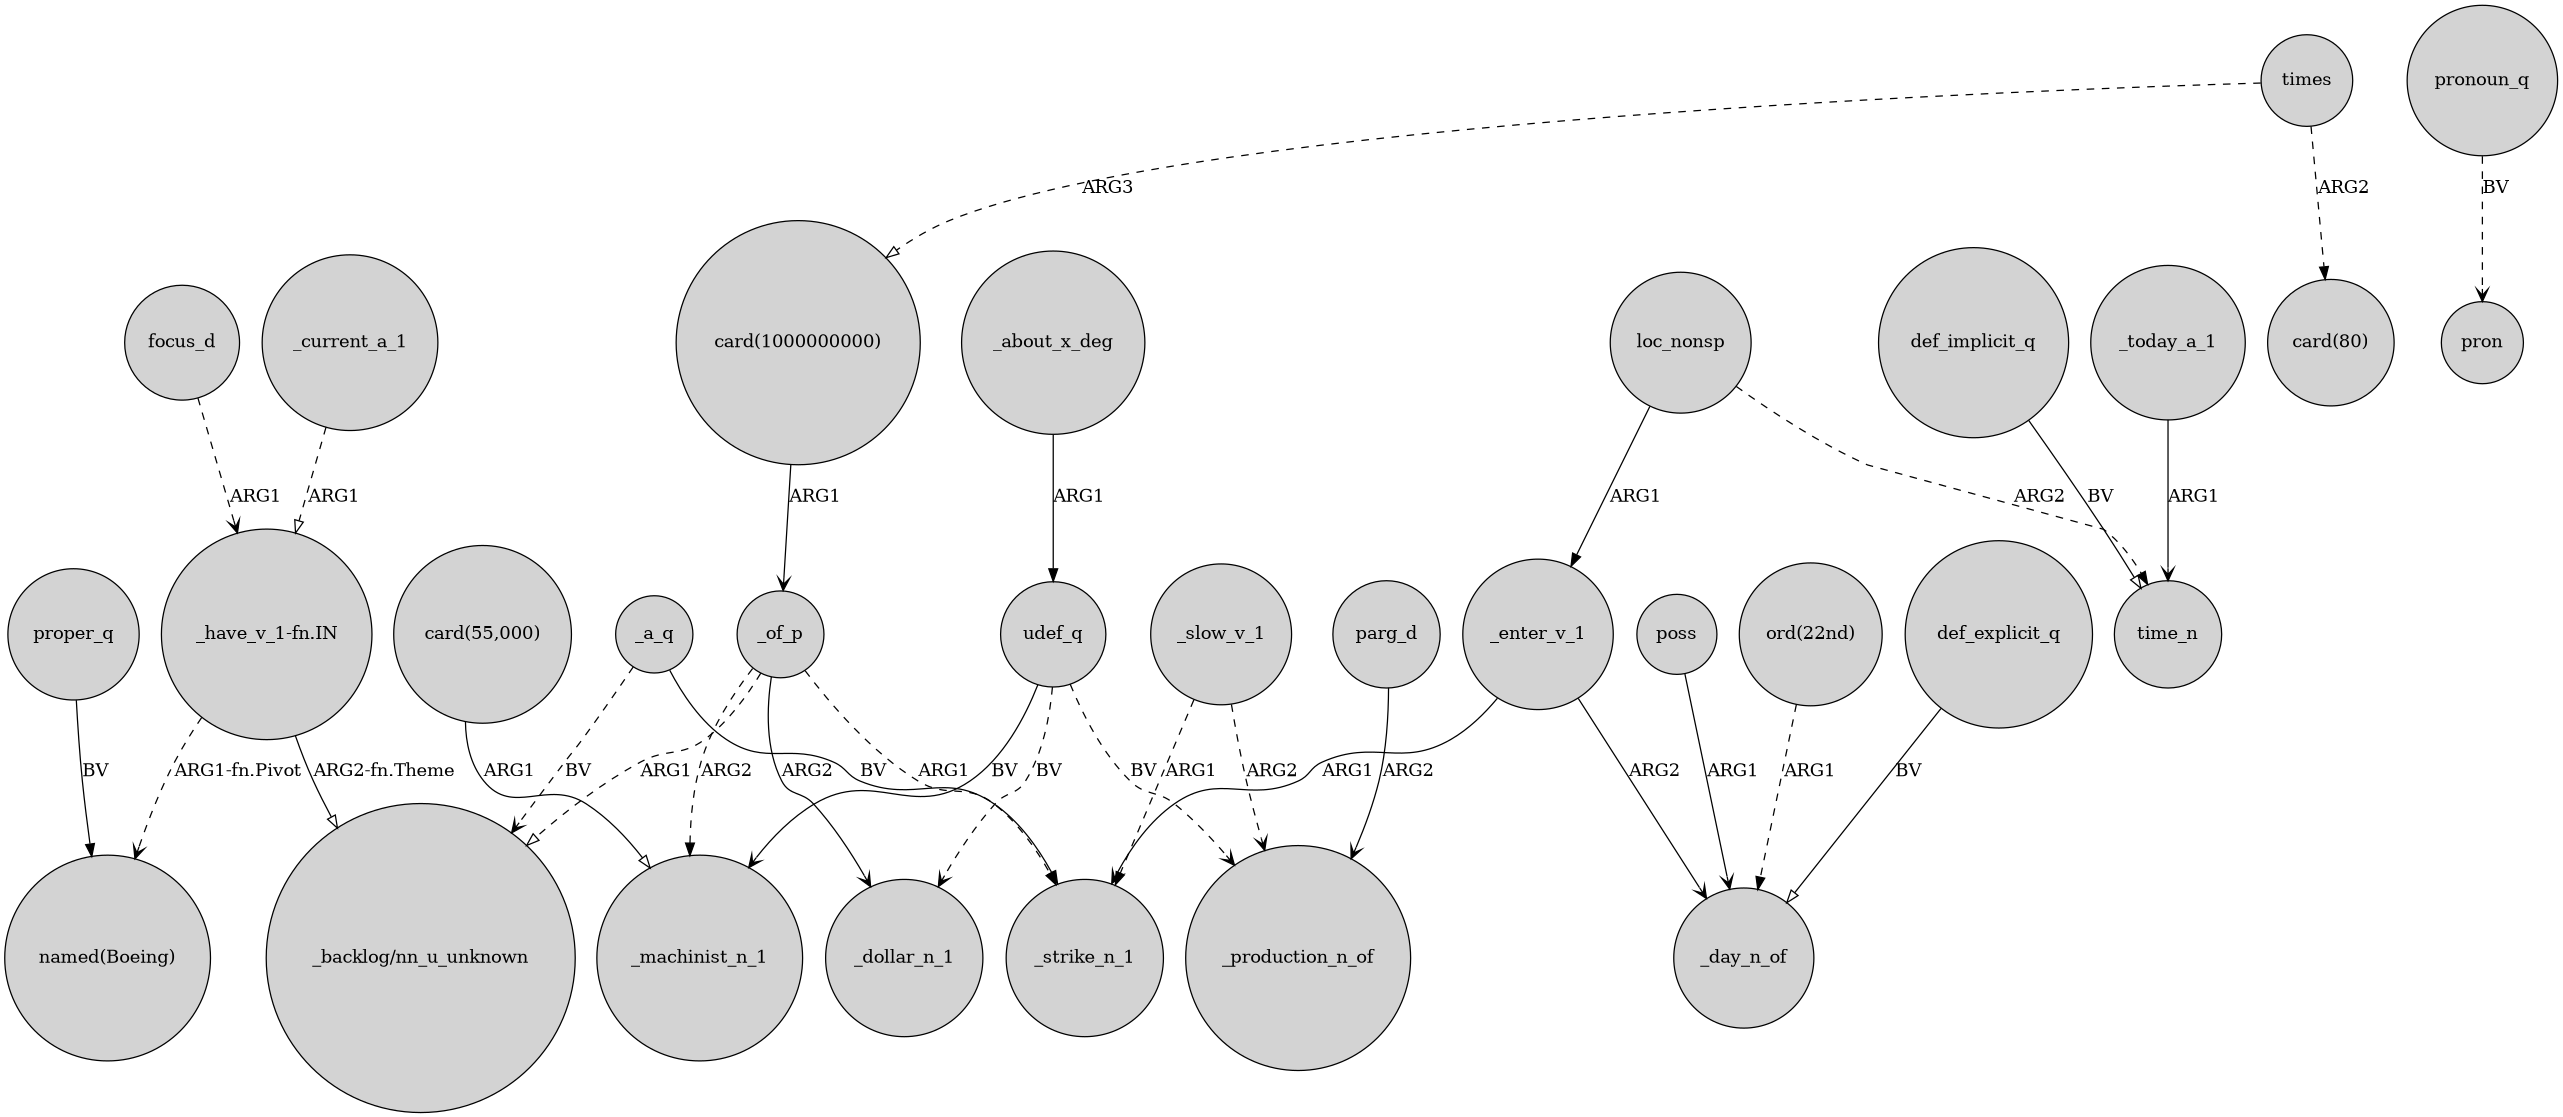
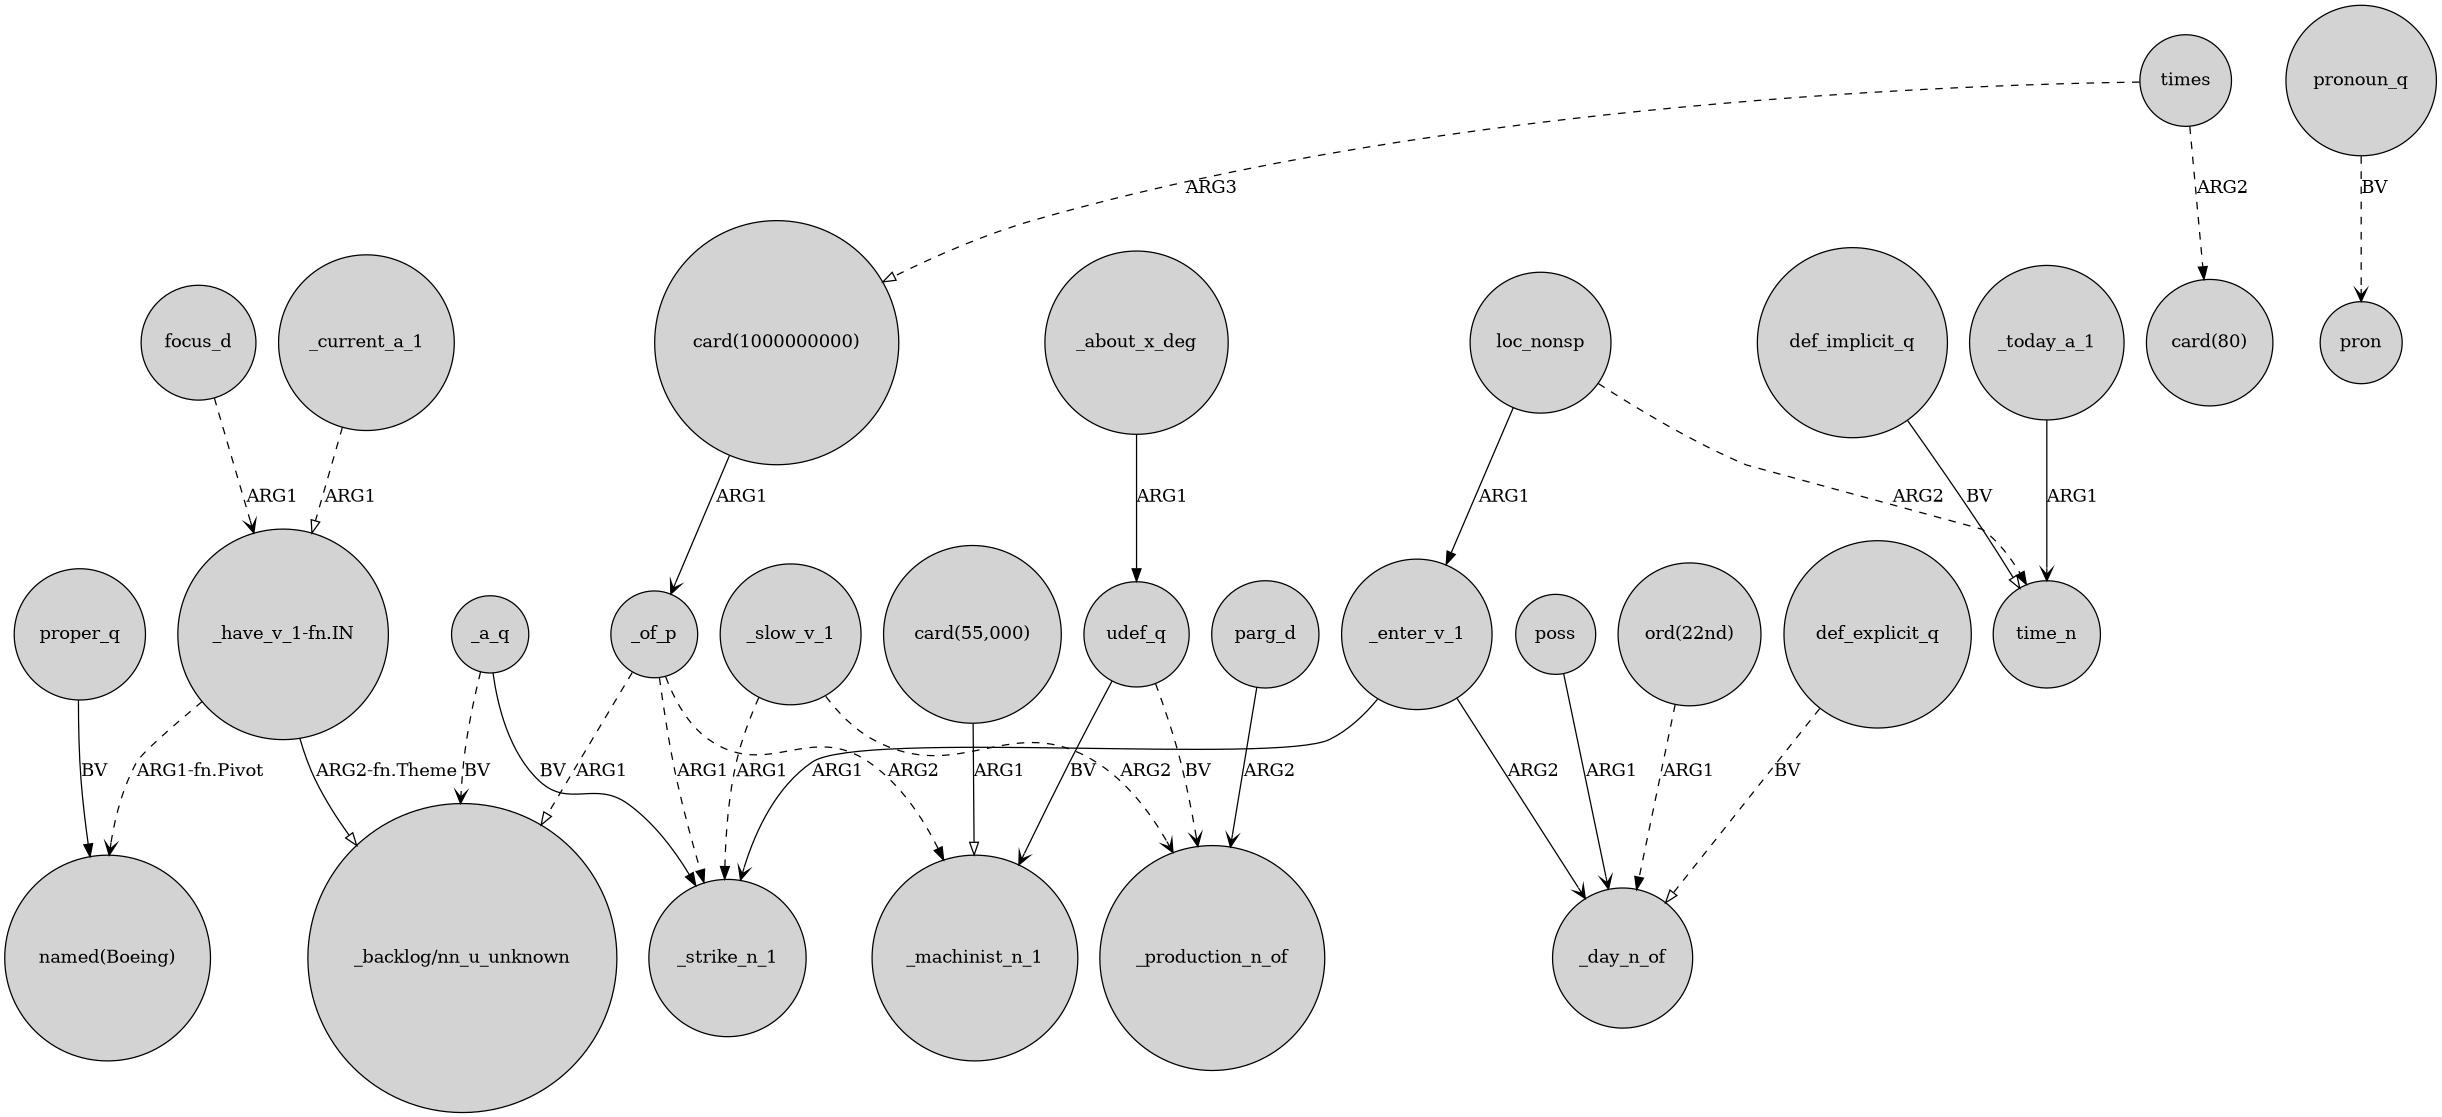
(1868, 801) -> (1747, 801)
(904, 958) -> none
